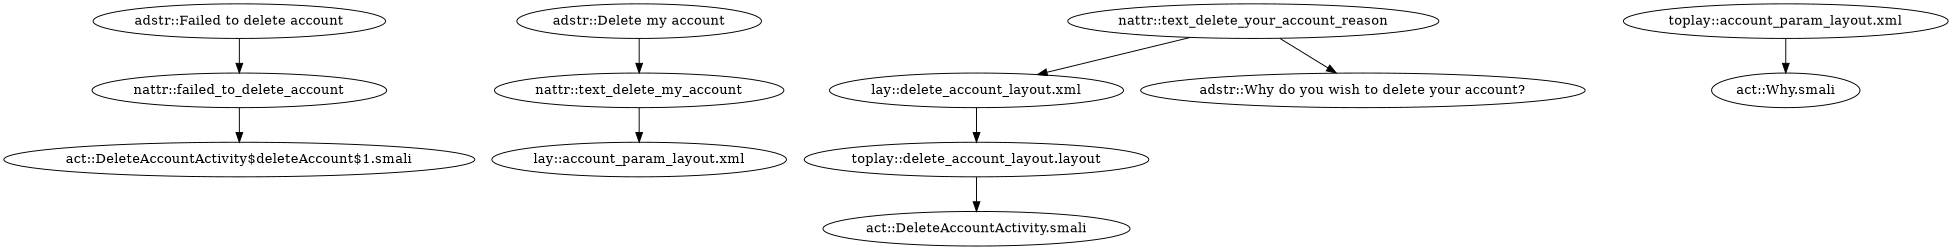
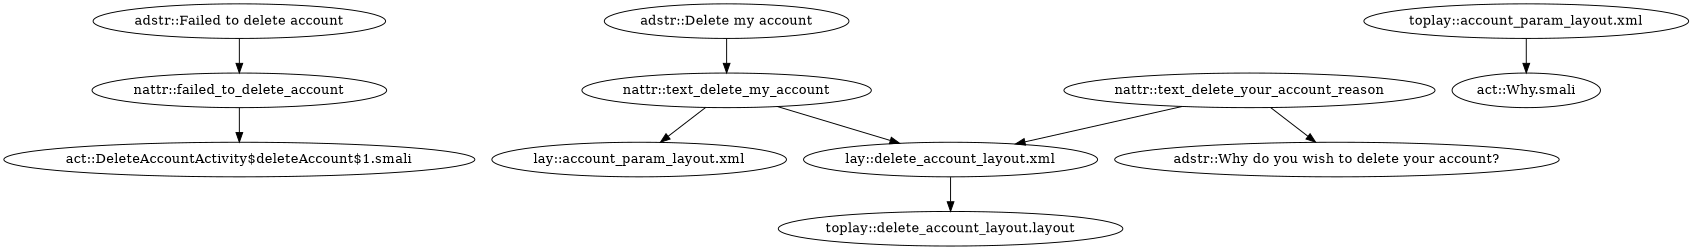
none -> (834, 124)
(976, 229) -> none
